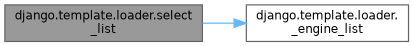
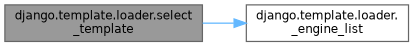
(104, 23) -> (104, 23)
